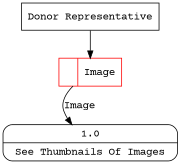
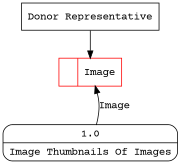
(63, 101) -> (99, 109)
(90, 151) -> (90, 151)
